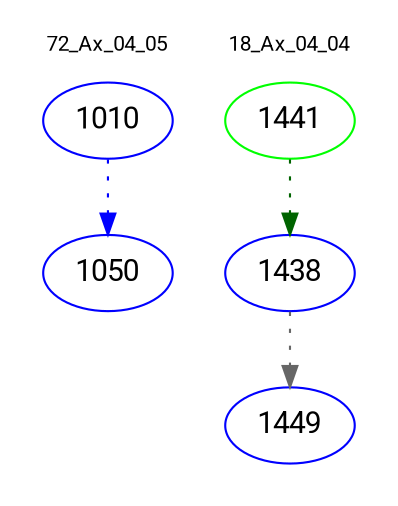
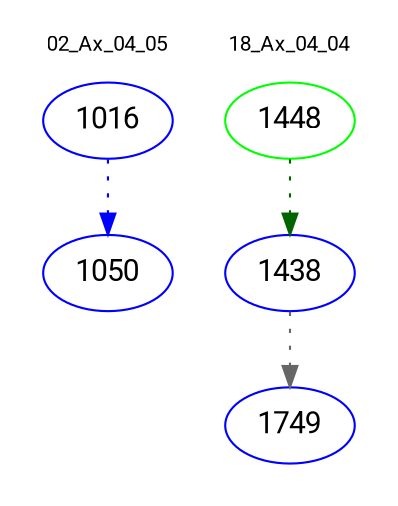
(108, 46) -> (108, 46)
(108, 121) -> (108, 121)
(290, 121) -> (290, 121)
(290, 425) -> (290, 425)
